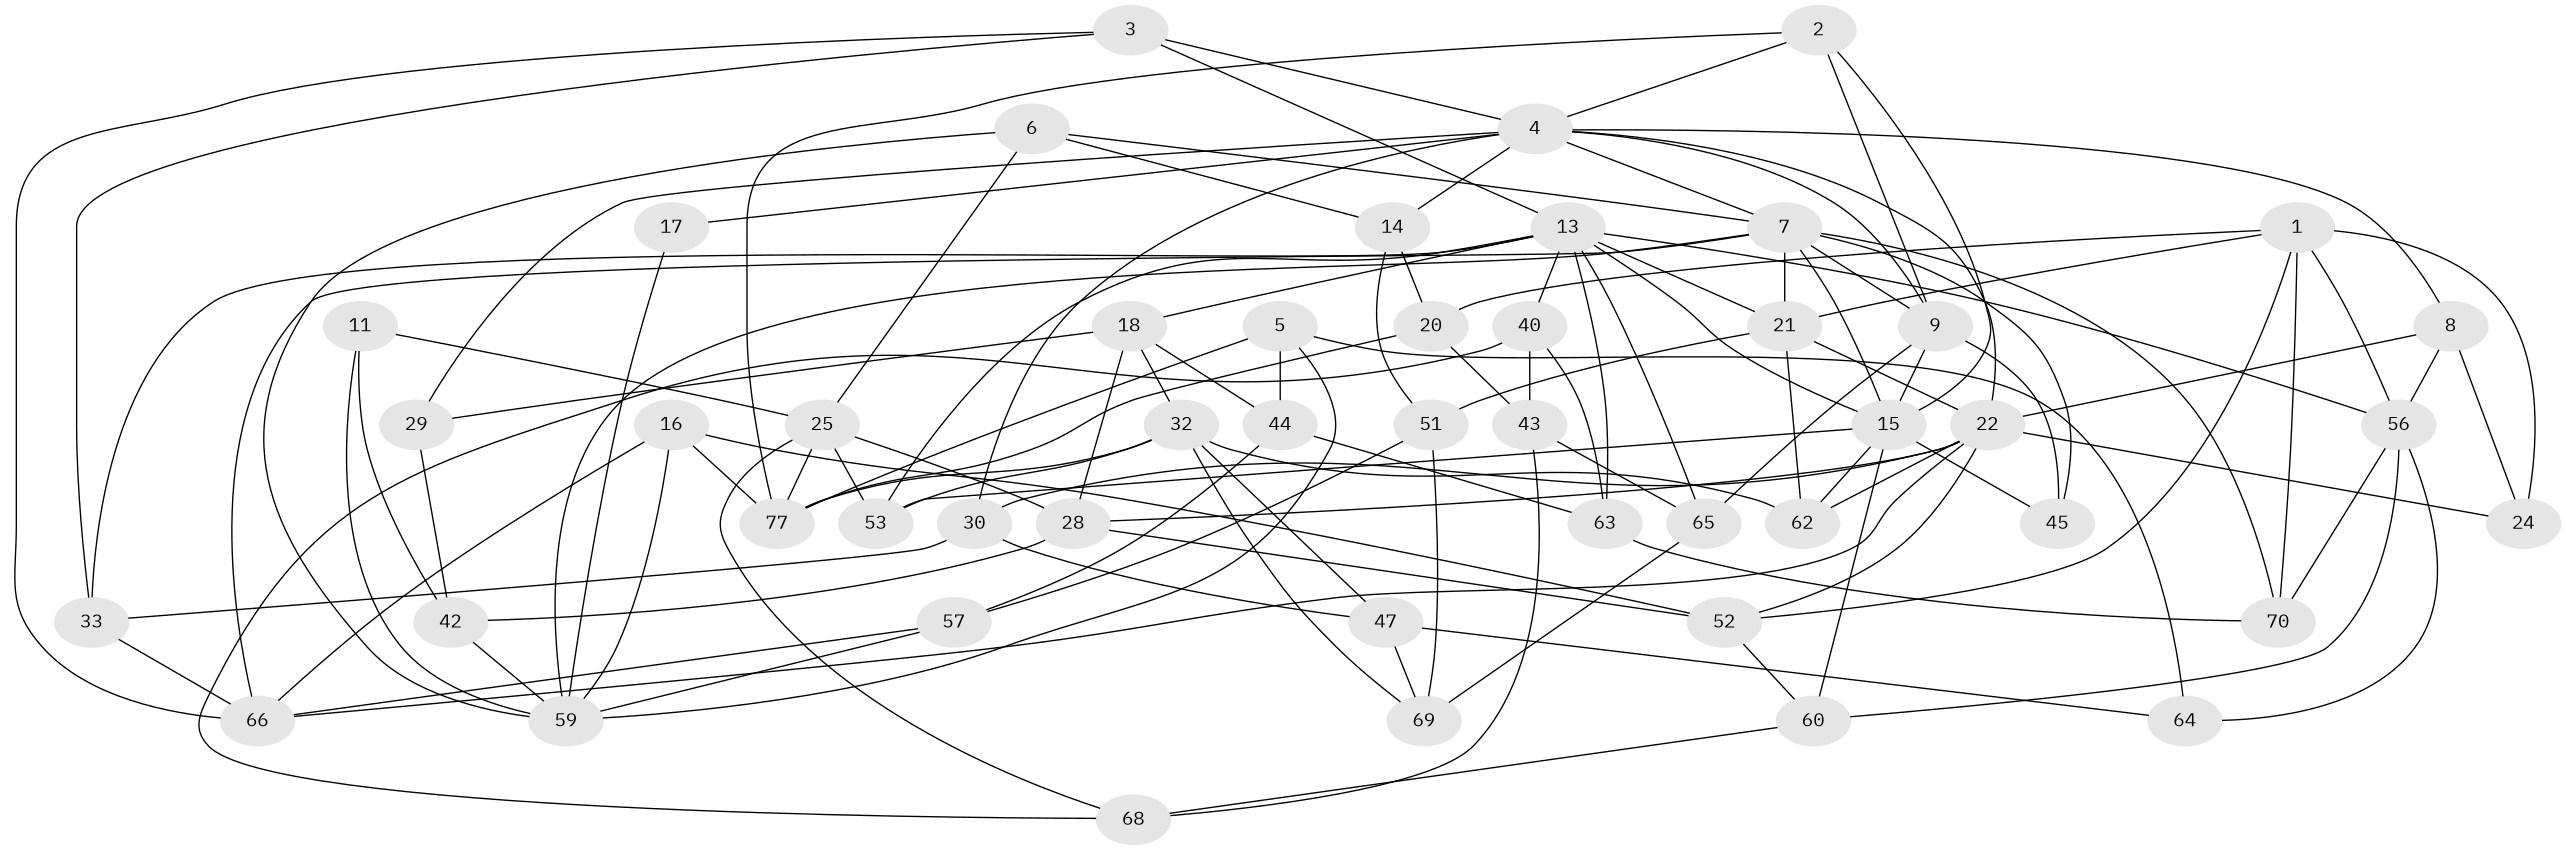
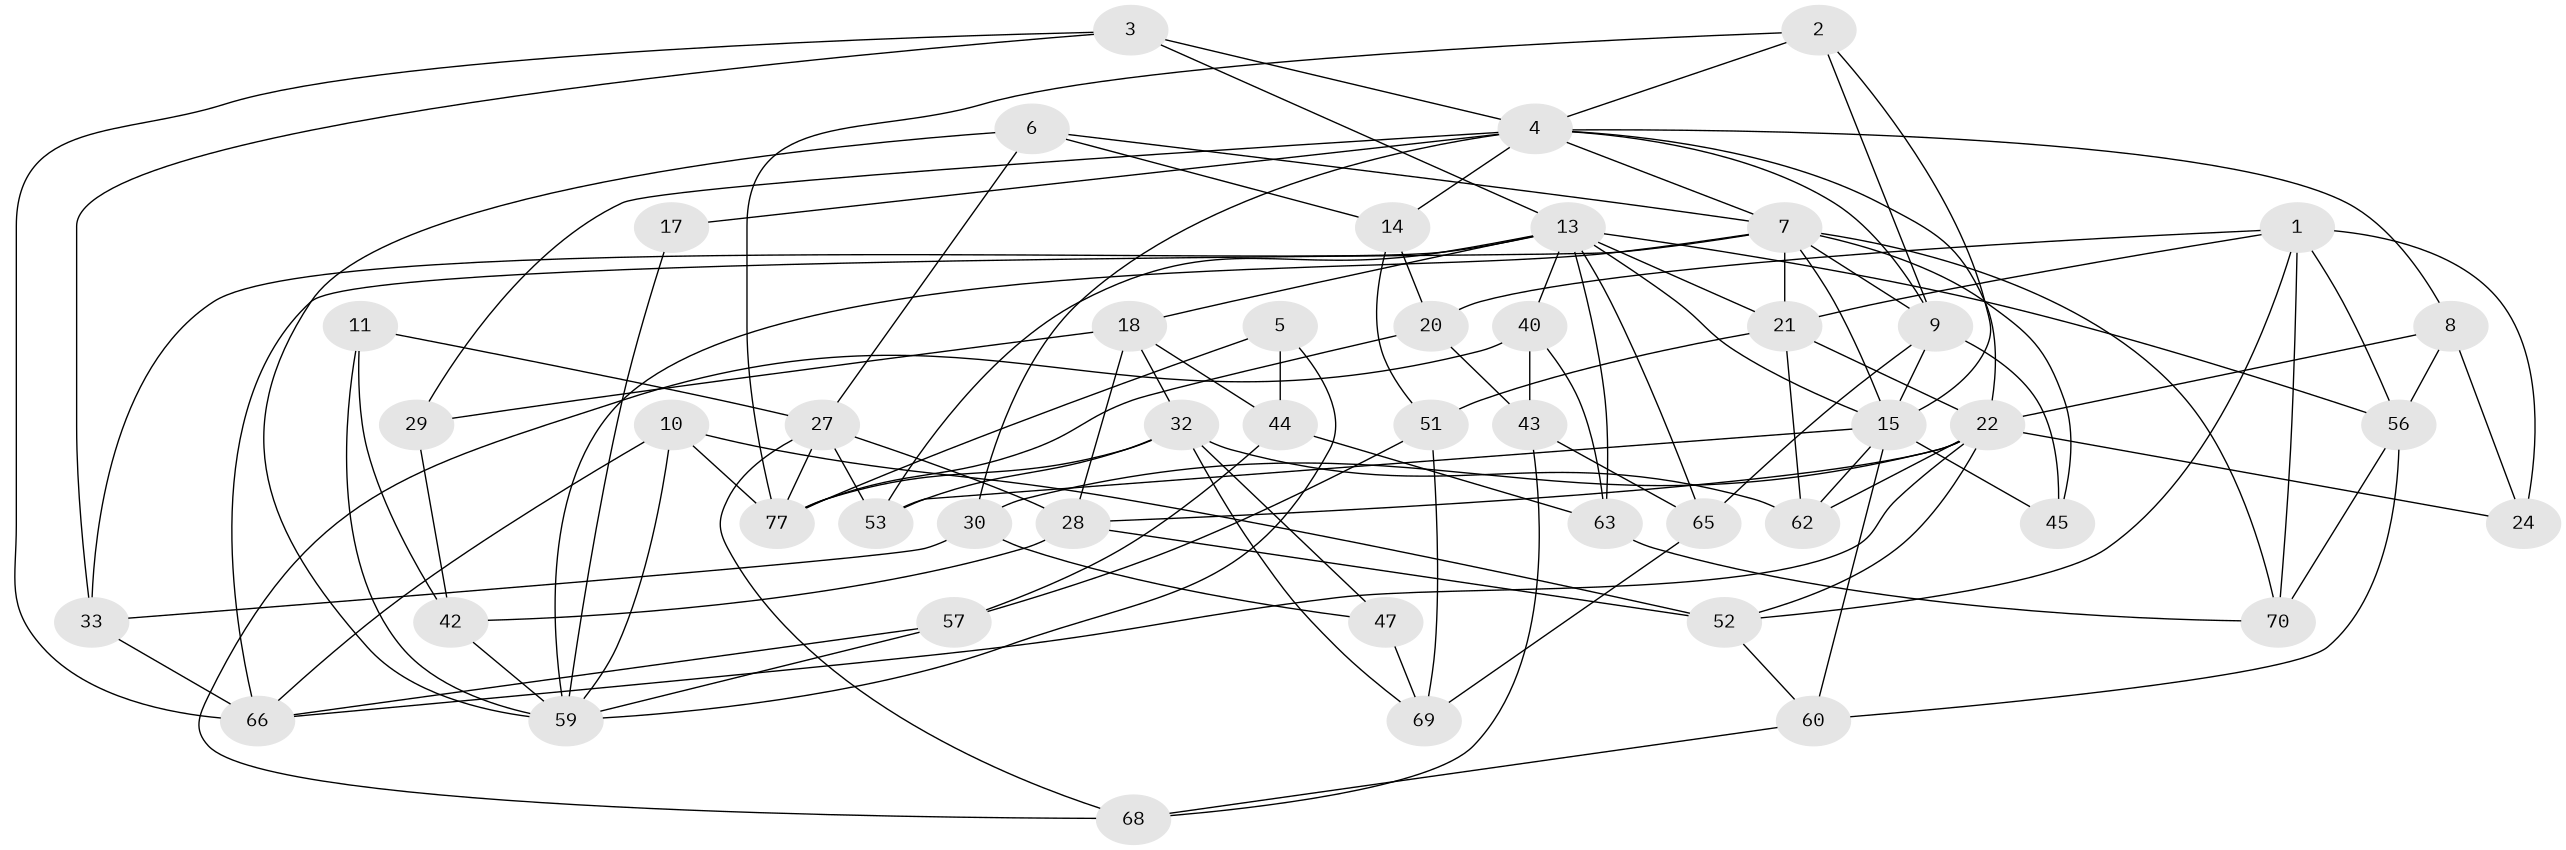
(672, 425) -> (672, 425)
(822, 425) -> (822, 425)
(2185, 721) -> none
